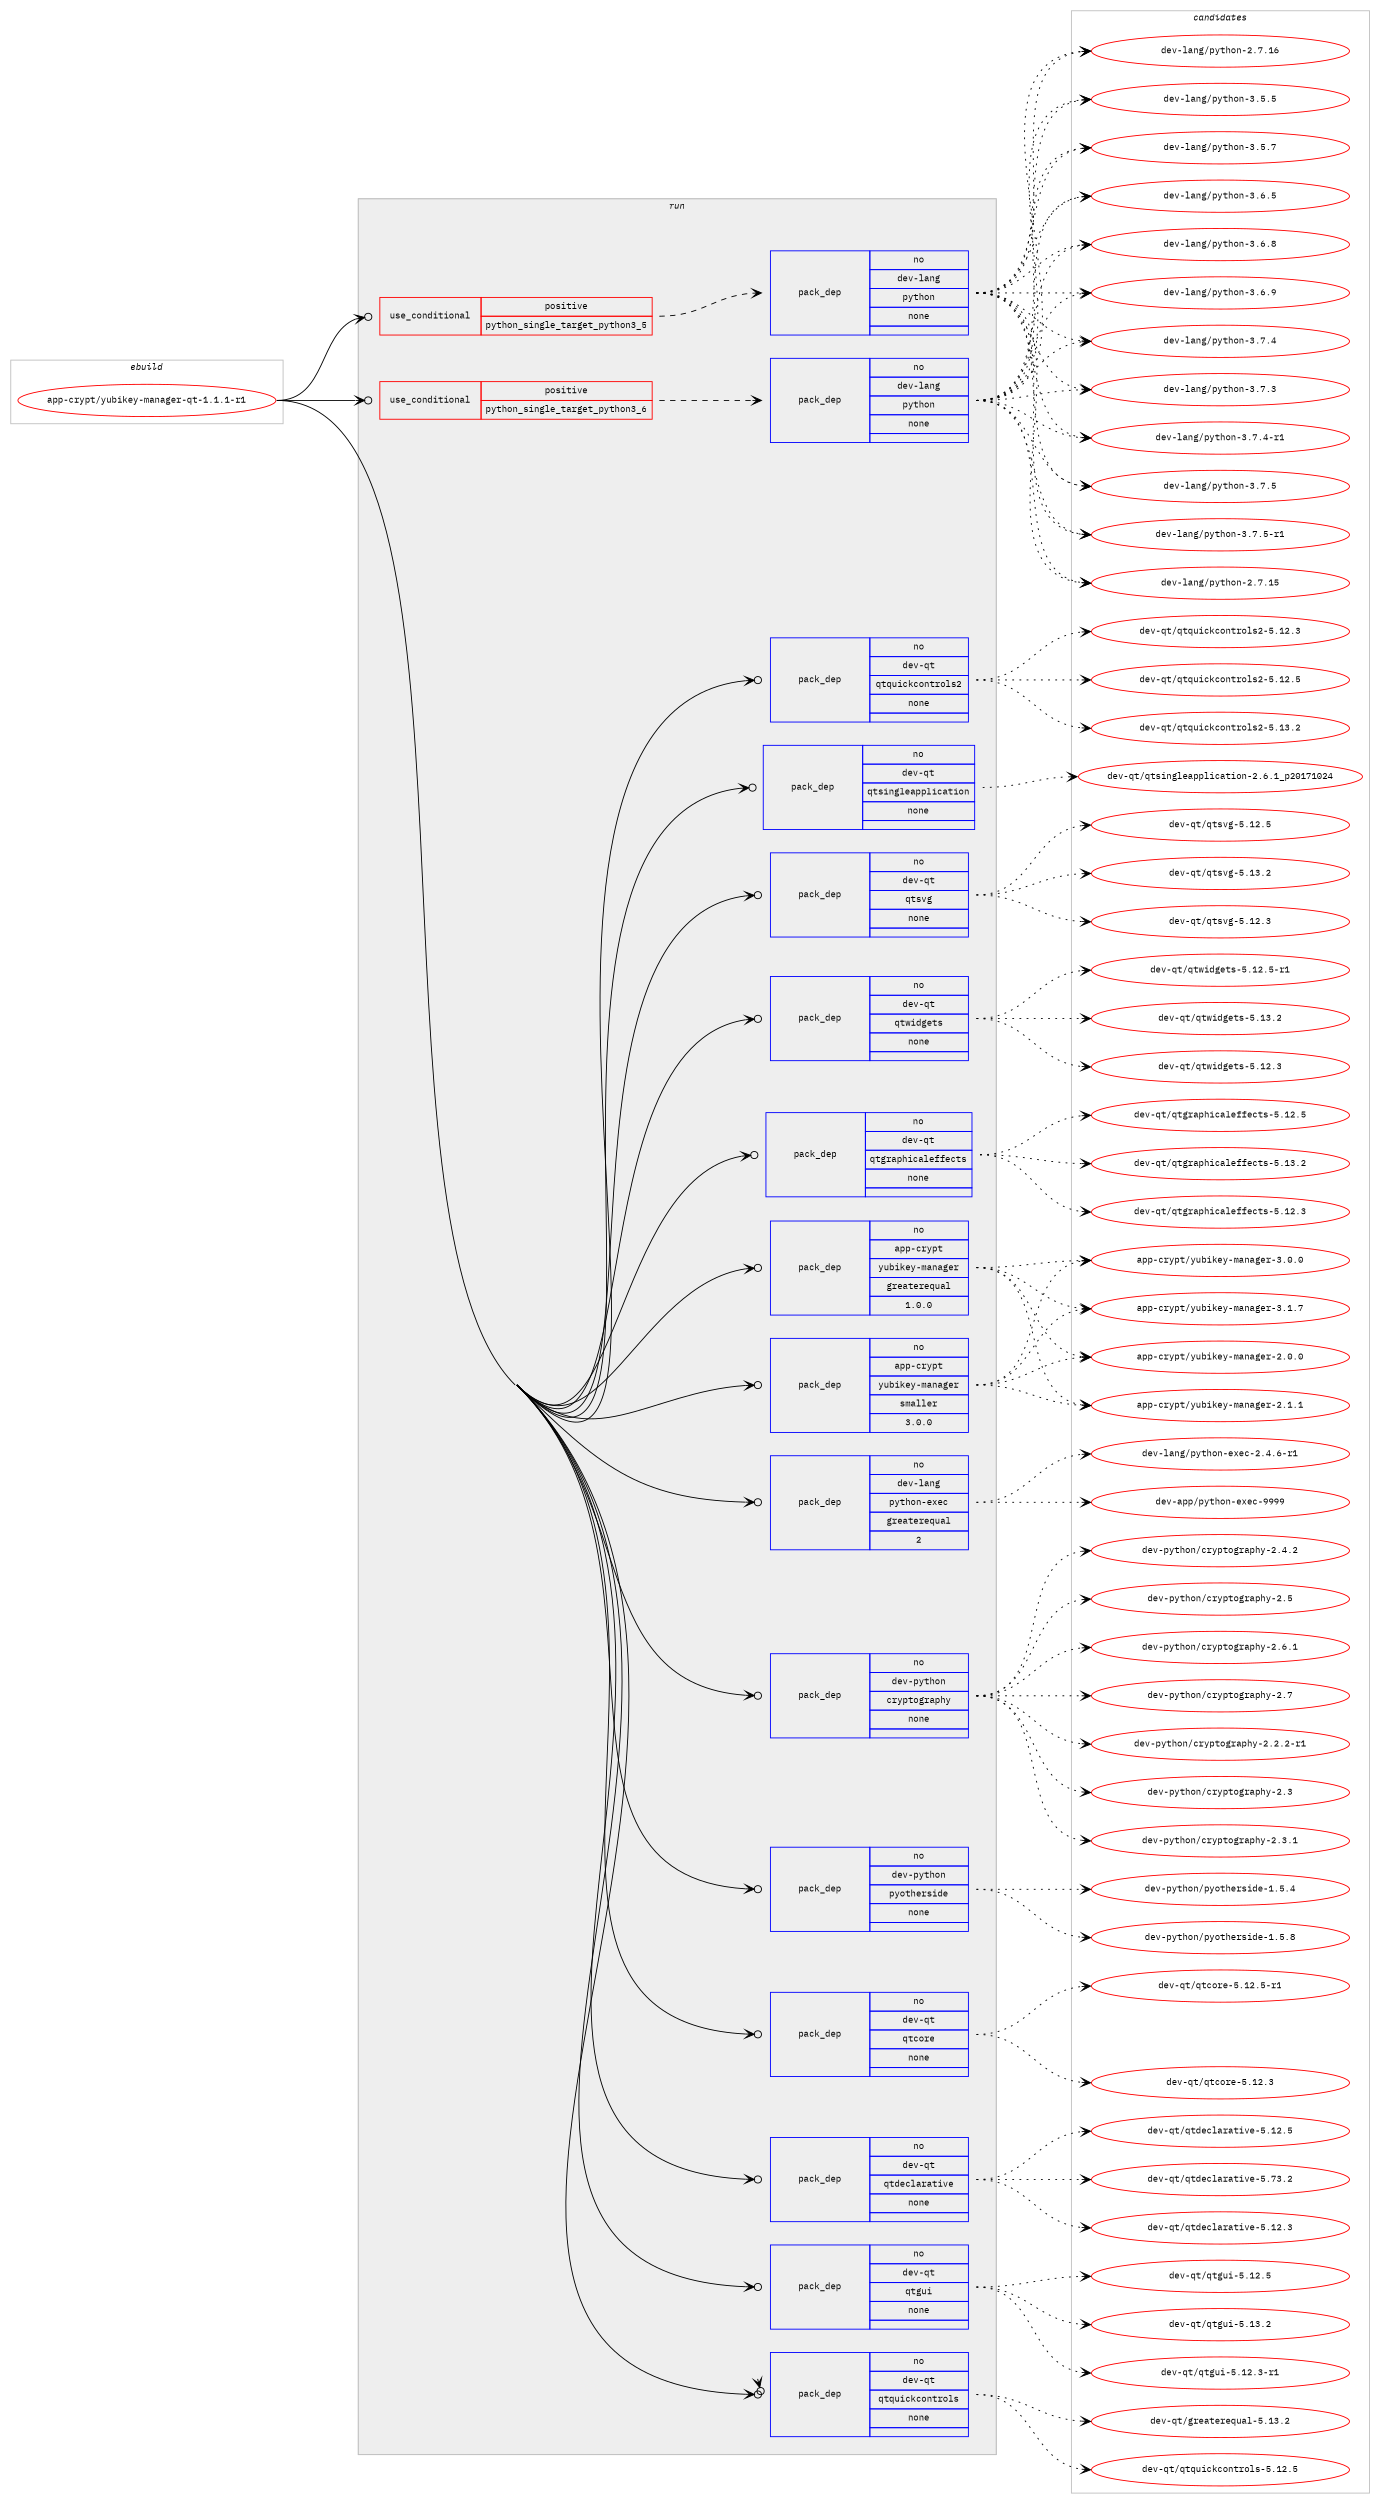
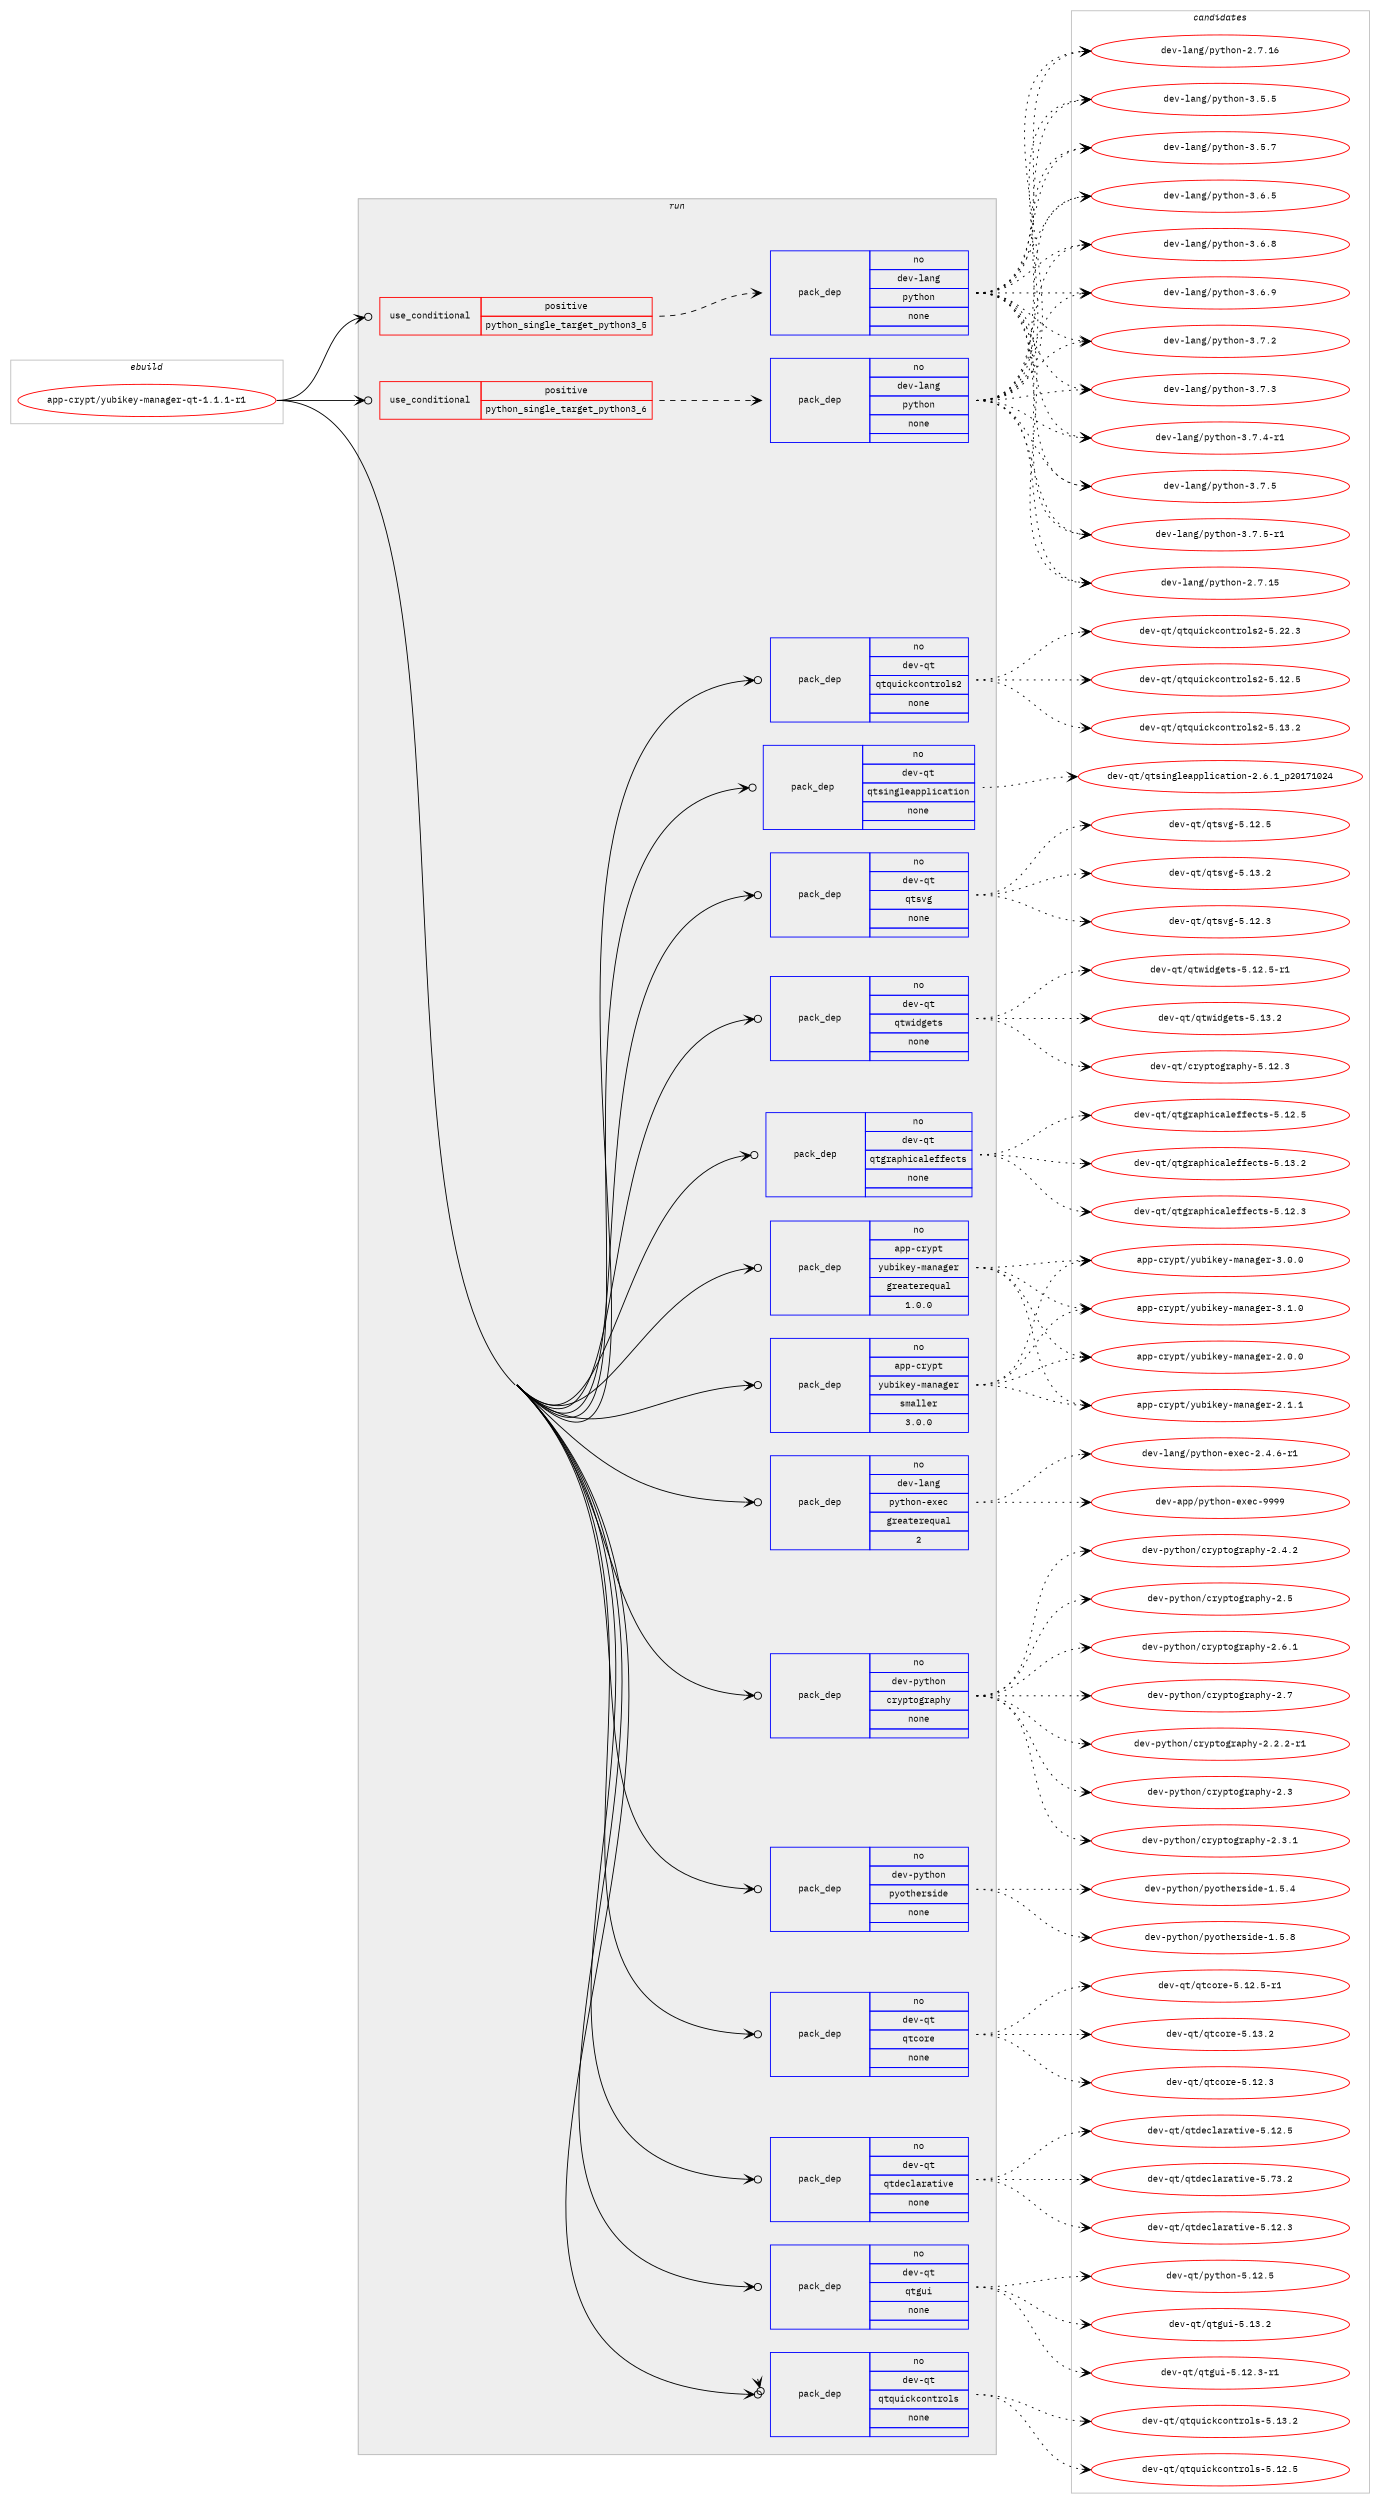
(1220, 341) -> (1220, 341)
(1220, 632) -> (1220, 632)
(1220, 1067) -> (1220, 1067)
(1220, 1309) -> (1220, 1309)
none -> (1220, 2034)
(1220, 2276) -> (1220, 2276)
(1220, 2421) -> (1220, 2421)
